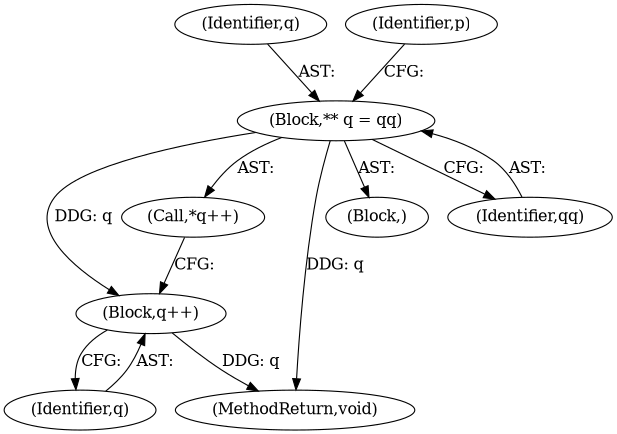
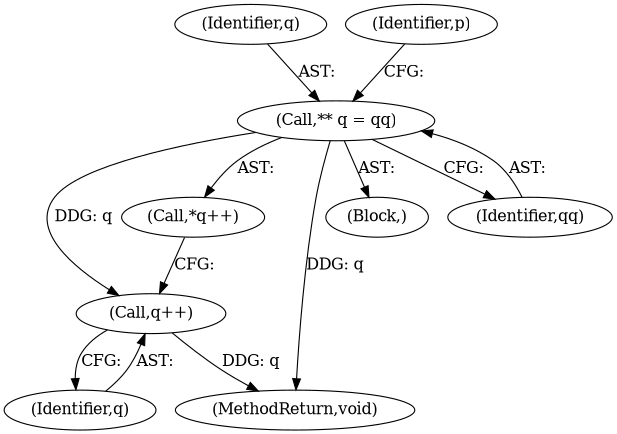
(336, 121) -> (336, 121)
(151, 314) -> (151, 314)
